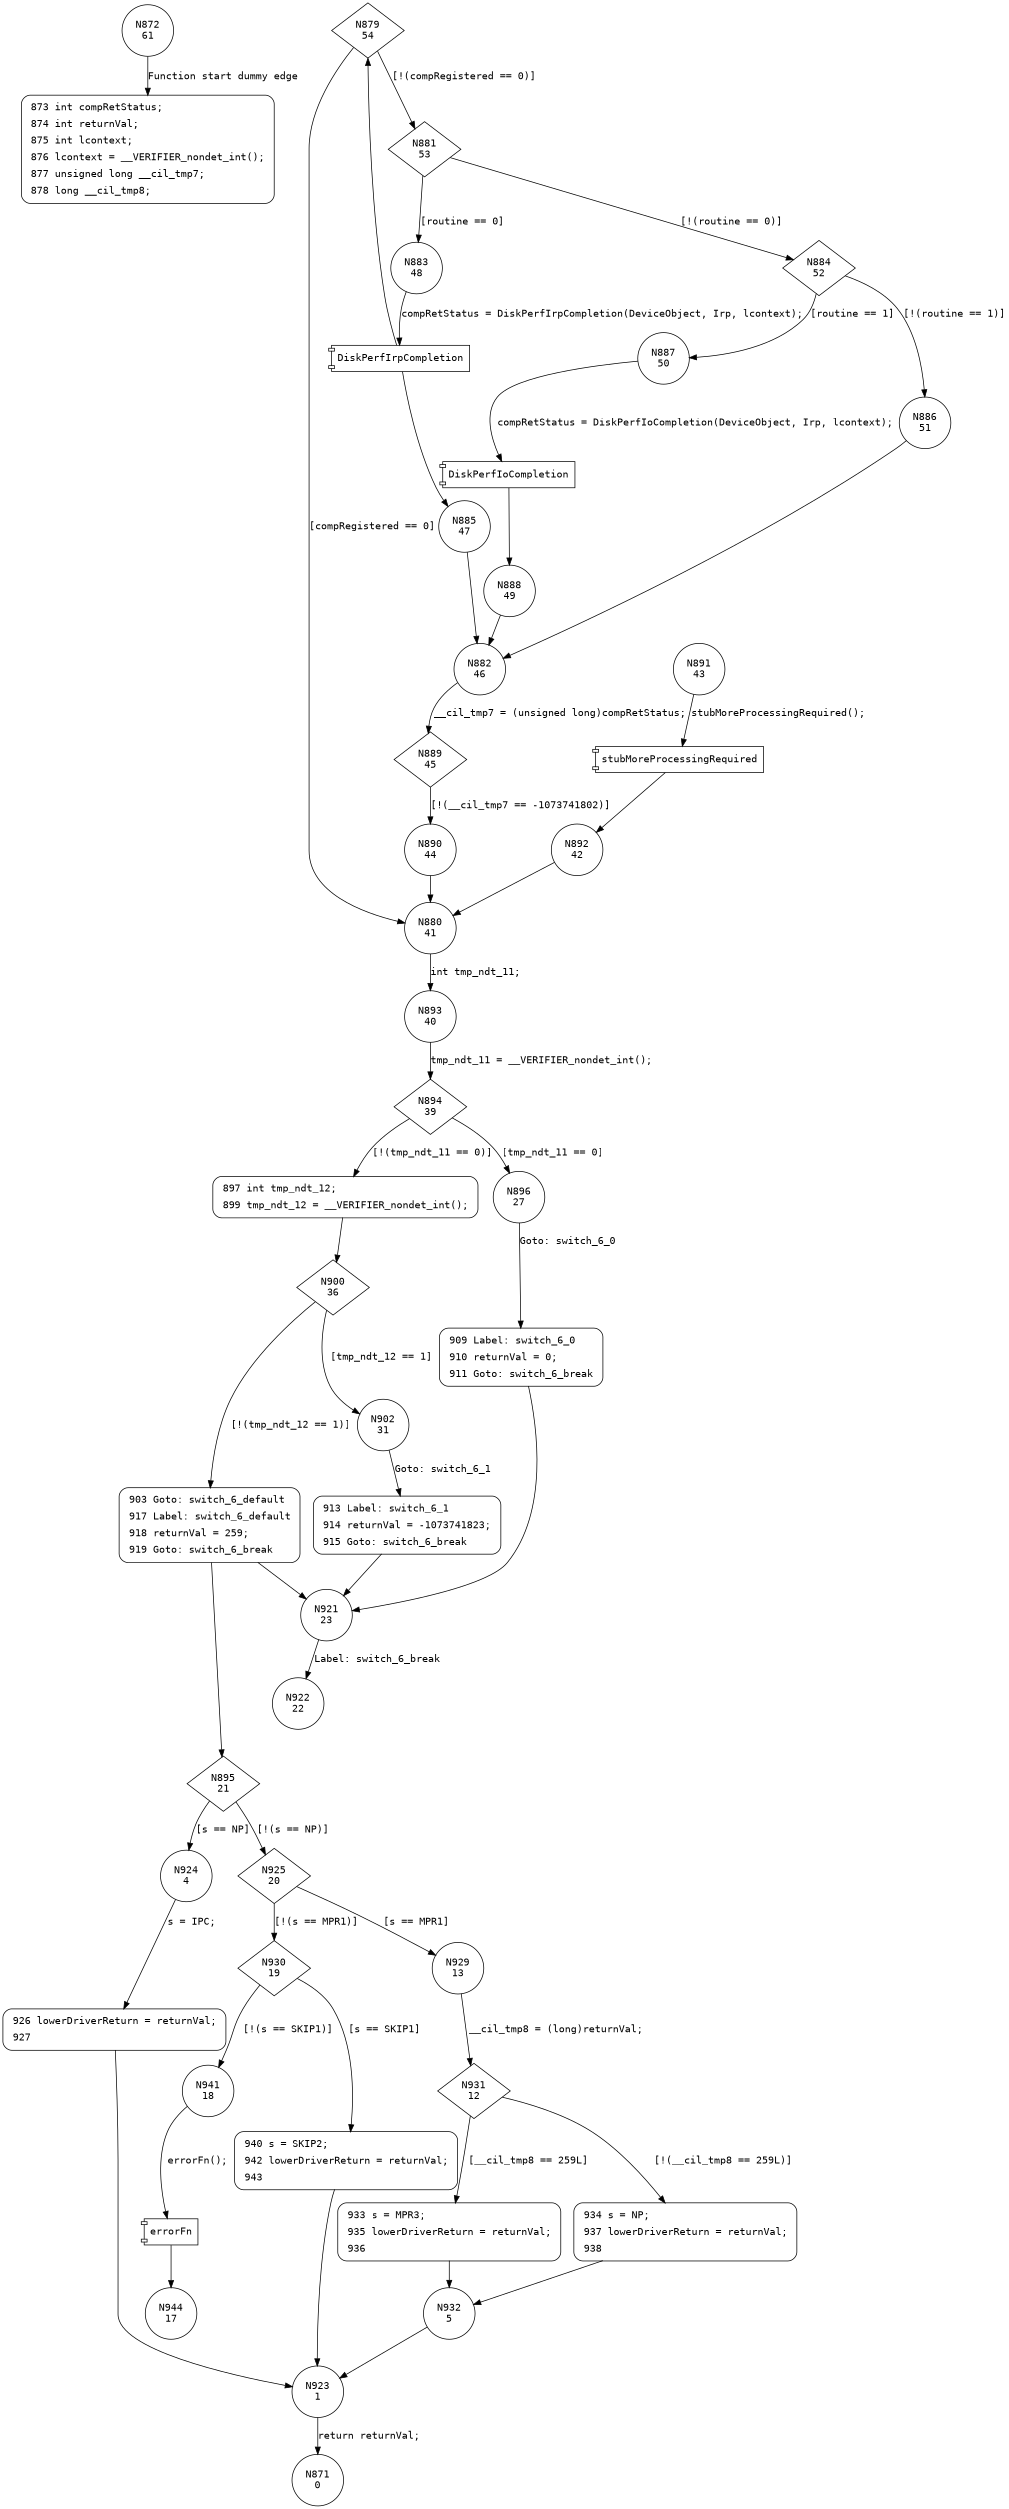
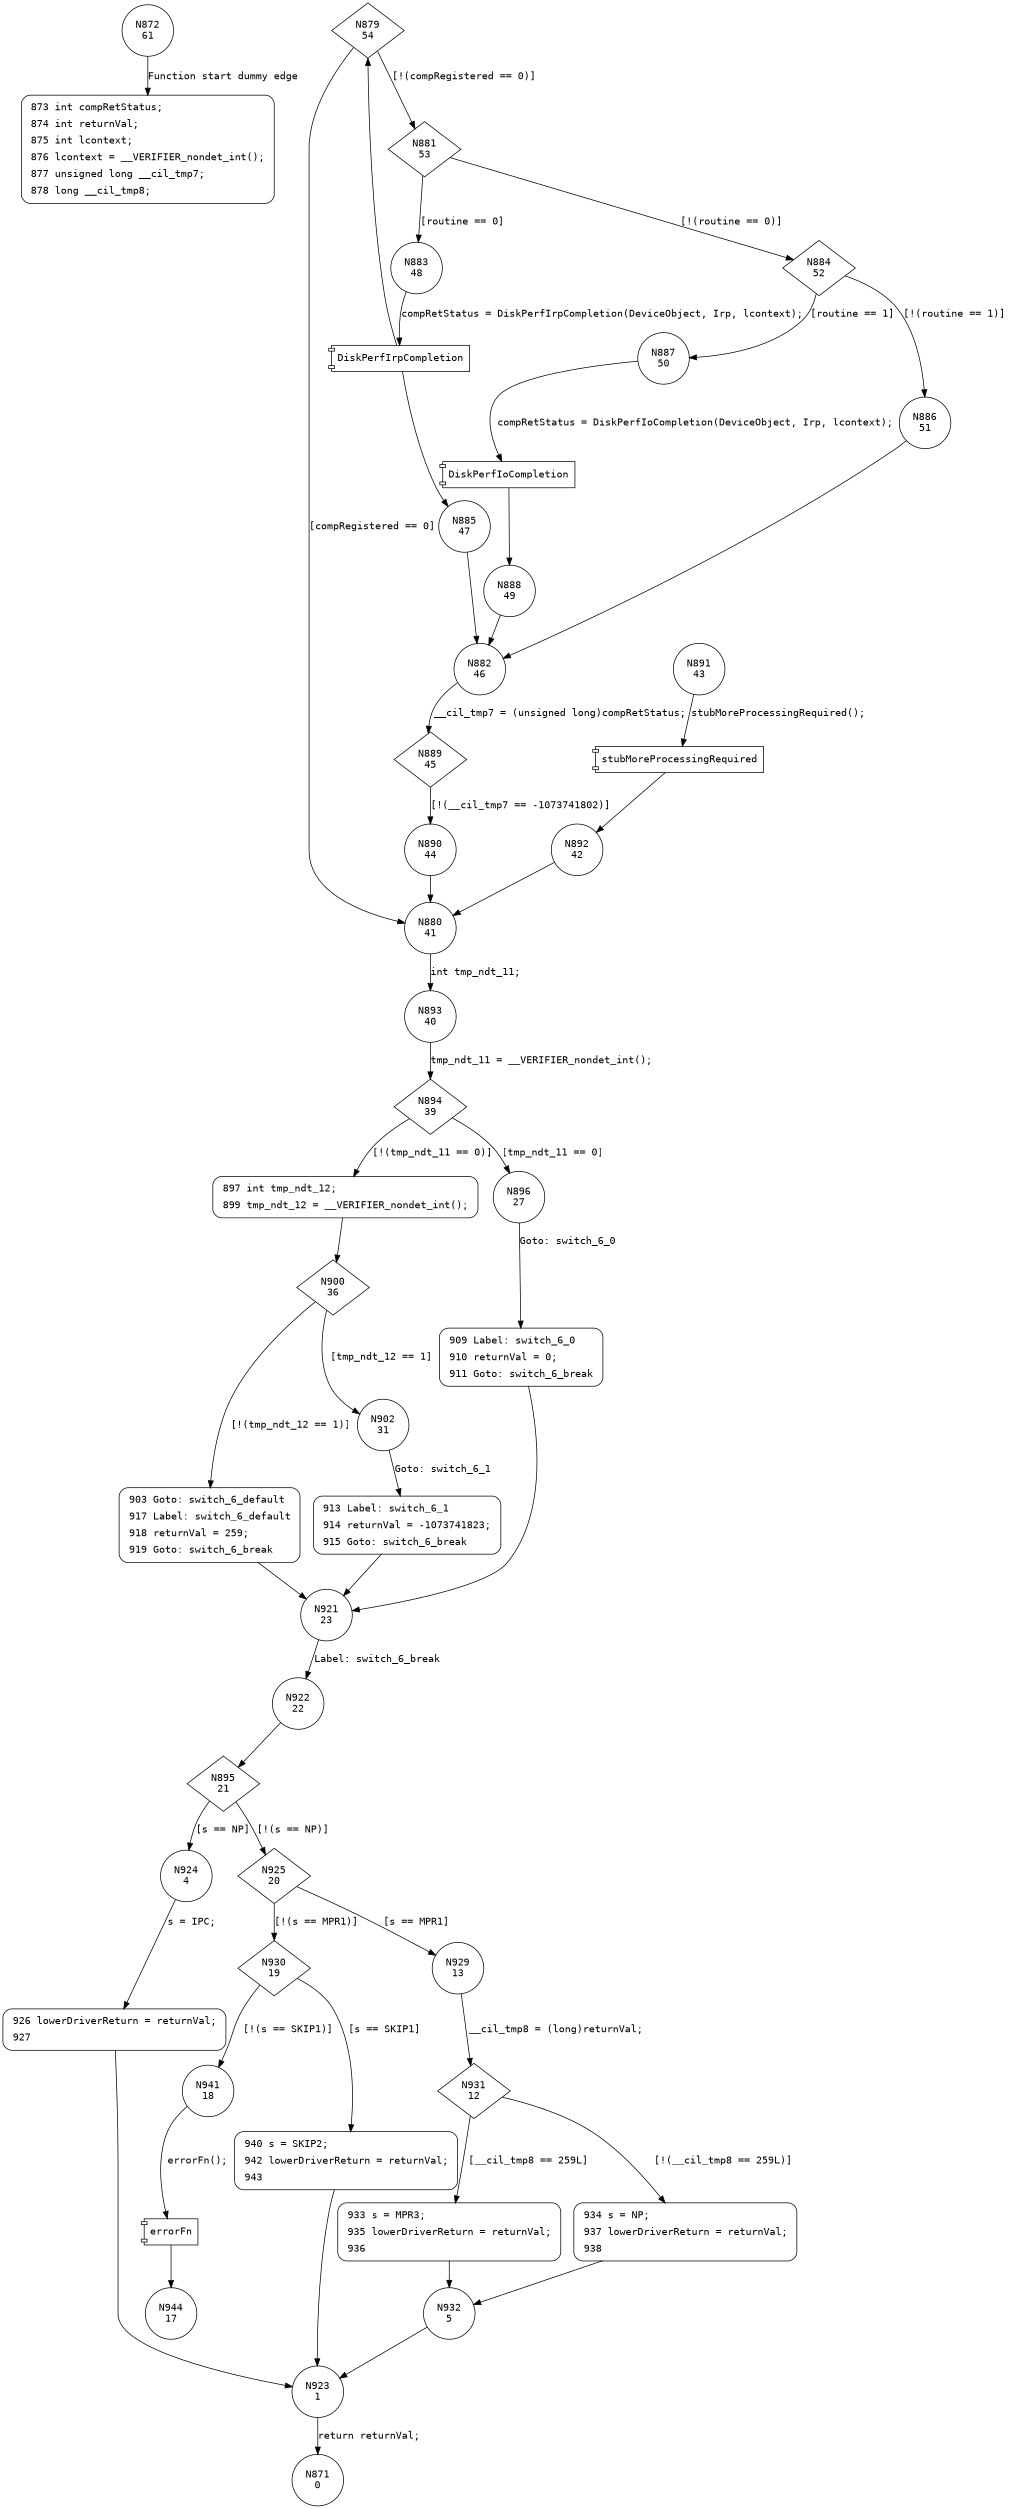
(217, 1656) -> (262, 1742)
